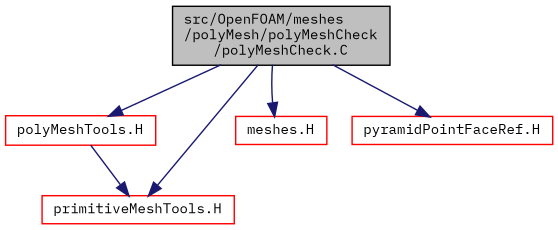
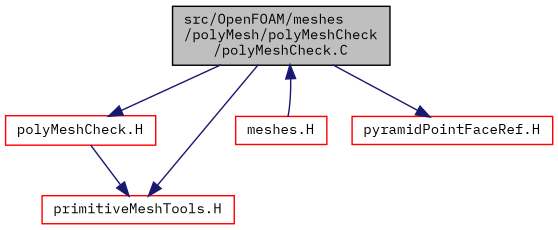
(272, 84) -> (290, 98)
(81, 130) -> (81, 130)
